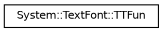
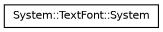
(81, 16) -> (81, 16)
